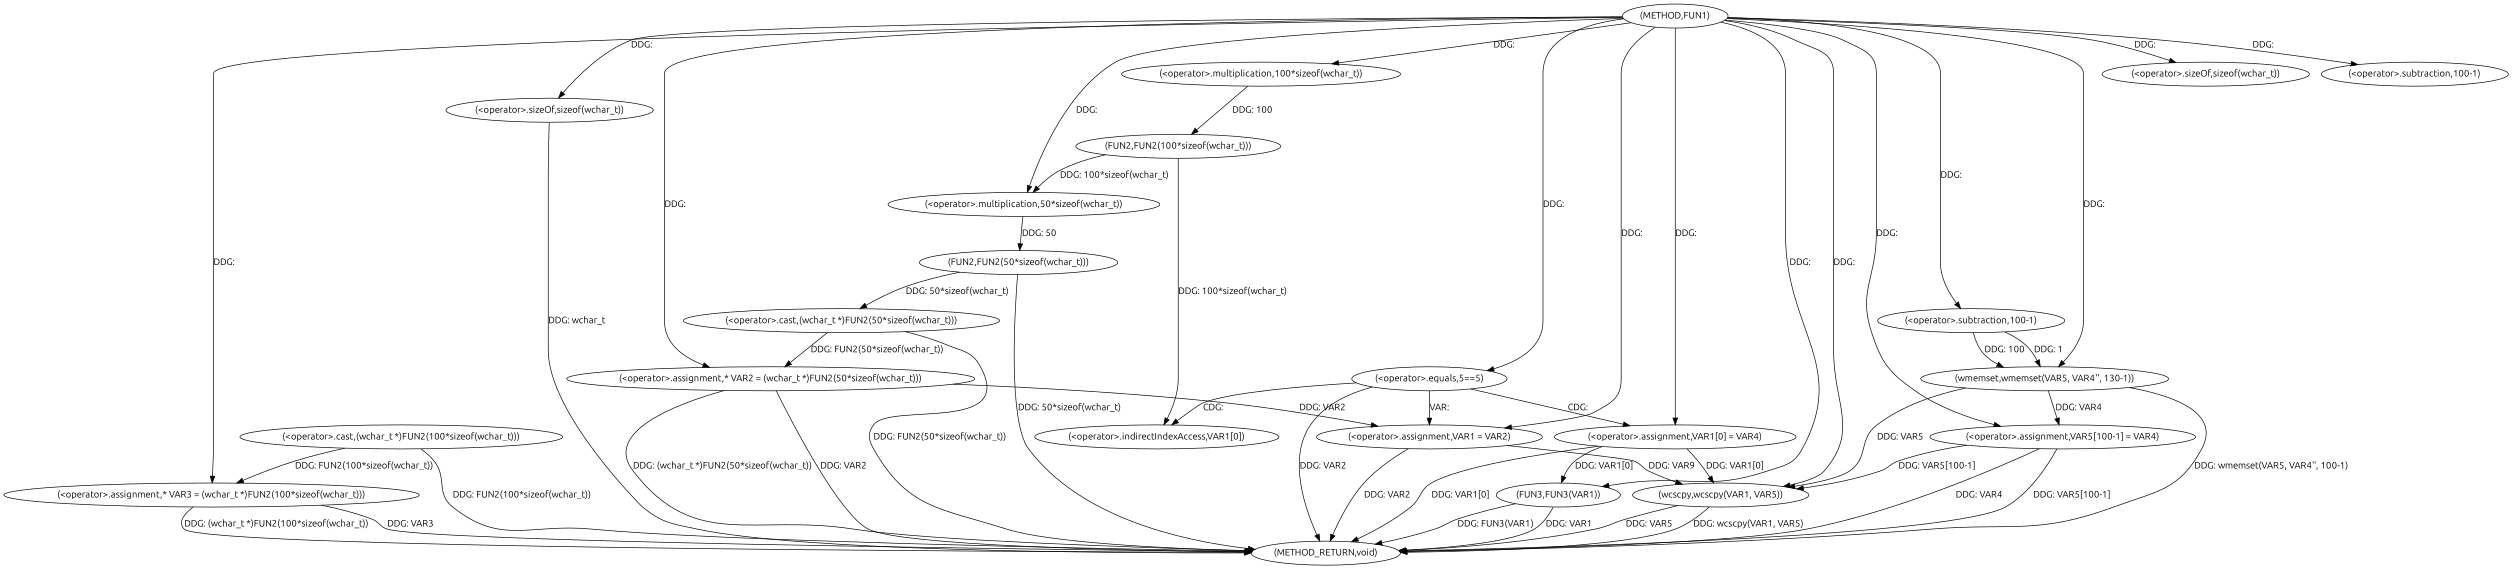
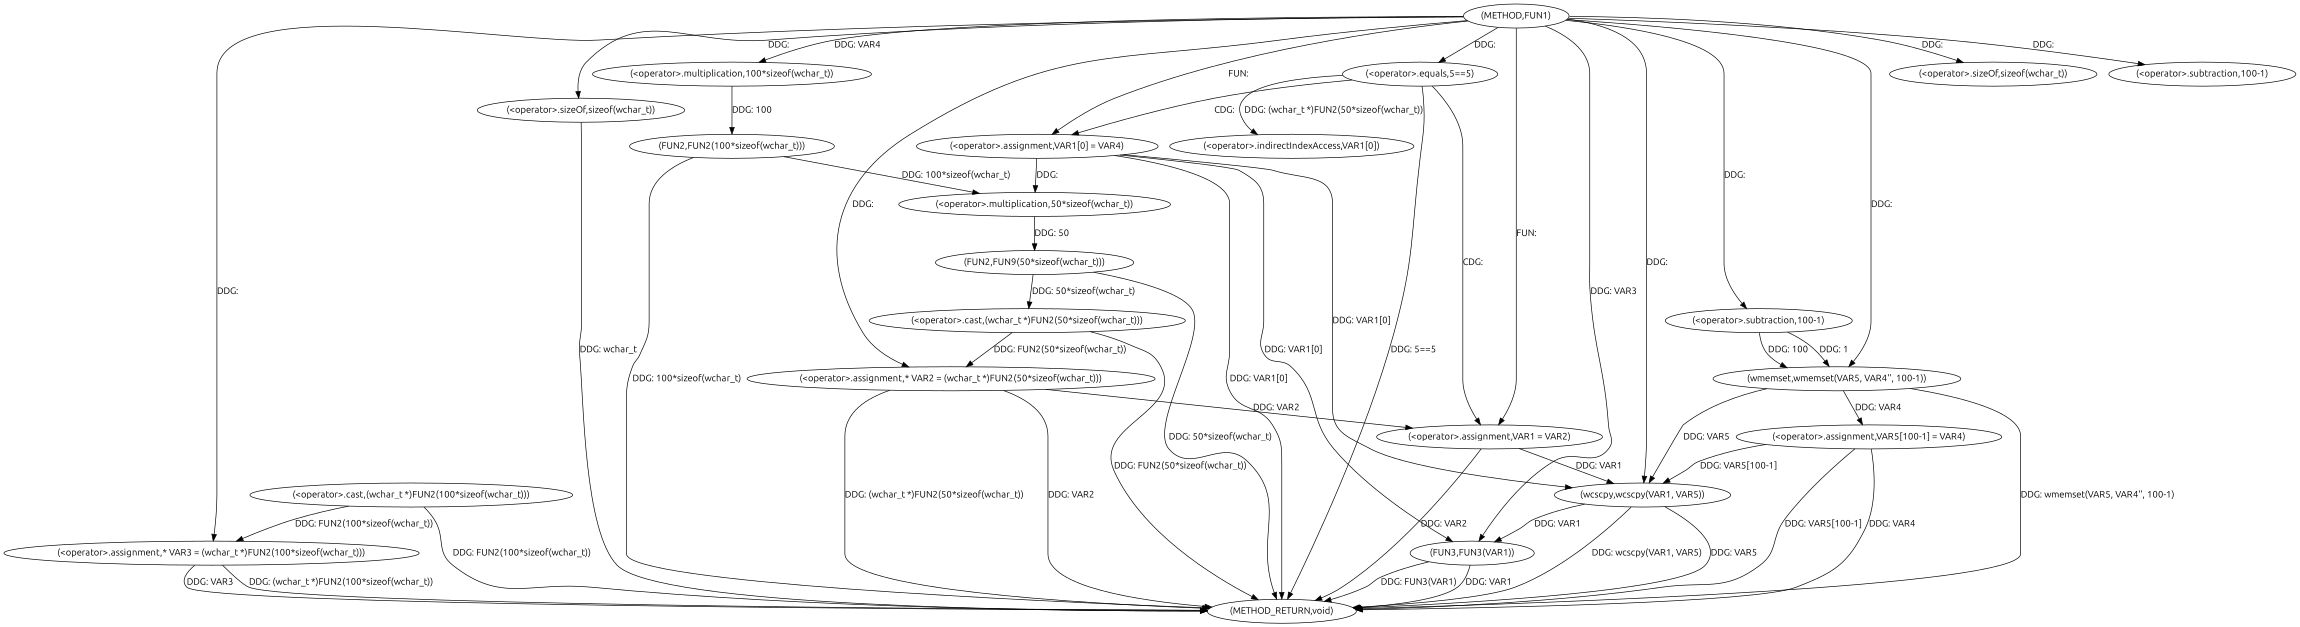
(1292, 36) -> (1036, 172)
(1506, 45) -> (858, 45)
(1876, 199) -> none
(1633, 233) -> (1528, 233)
(1687, 233) -> (1240, 74)
(1019, 263) -> (1035, 263)
(1802, 263) -> (1614, 292)
(1178, 290) -> (702, 575)
(2045, 379) -> (1837, 379)
(1214, 408) -> (1334, 110)
(1441, 408) -> (1474, 263)
(1323, 466) -> (1414, 350)
(1672, 466) -> (1599, 466)
none -> (1541, 517)
